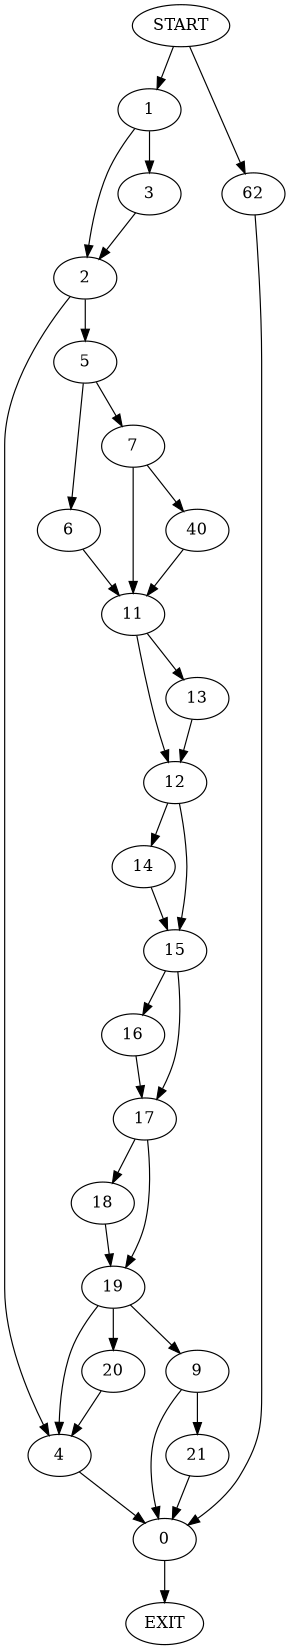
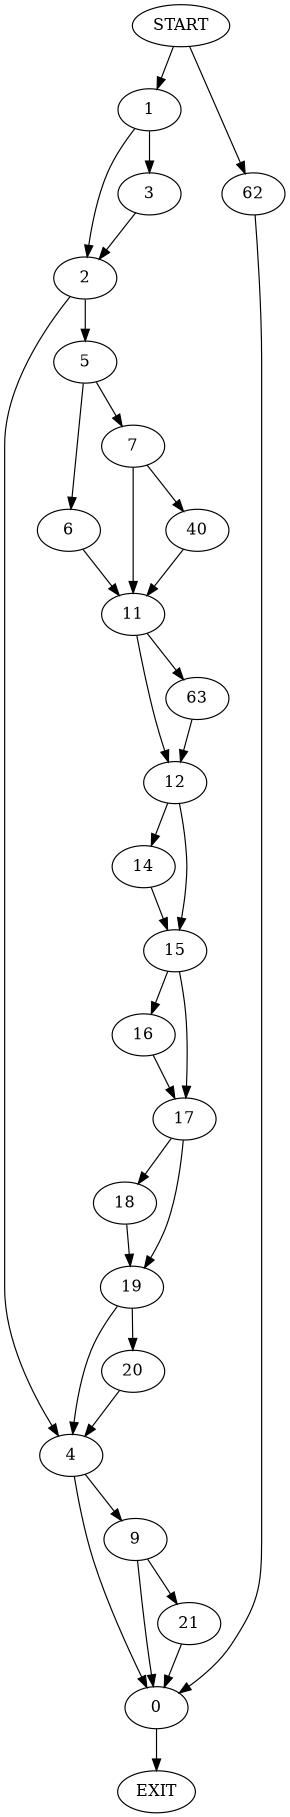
(197, 698) -> (197, 698)
(151, 1325) -> (100, 1493)
